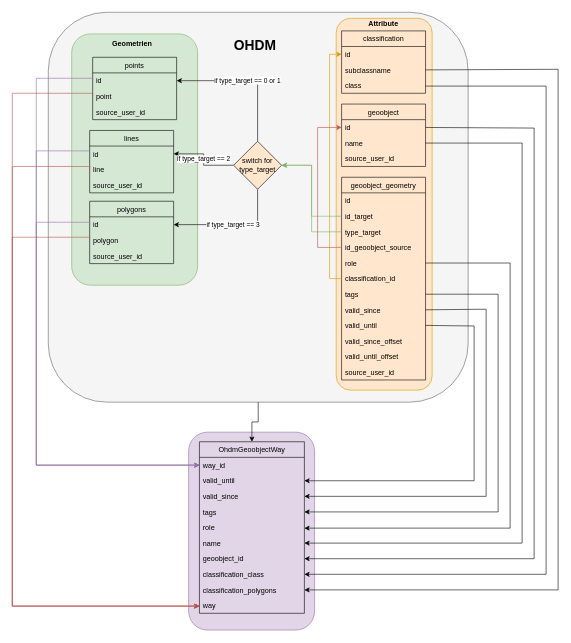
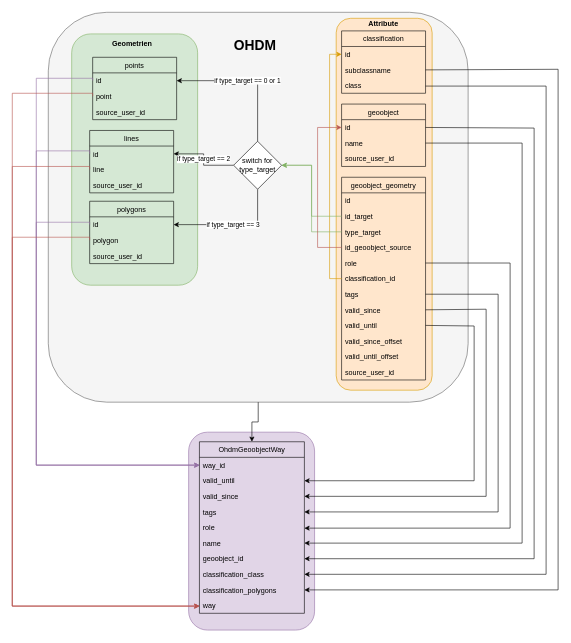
(258, 165) -> (258, 165)
